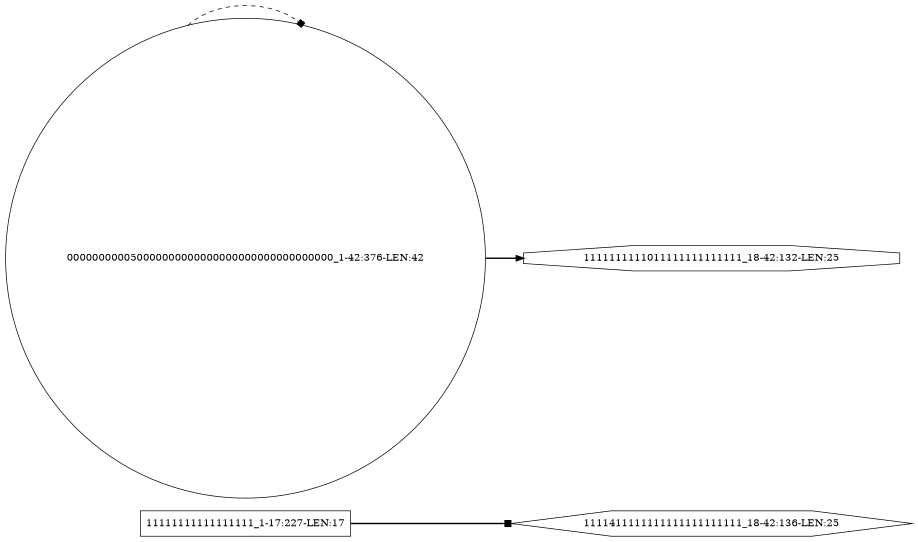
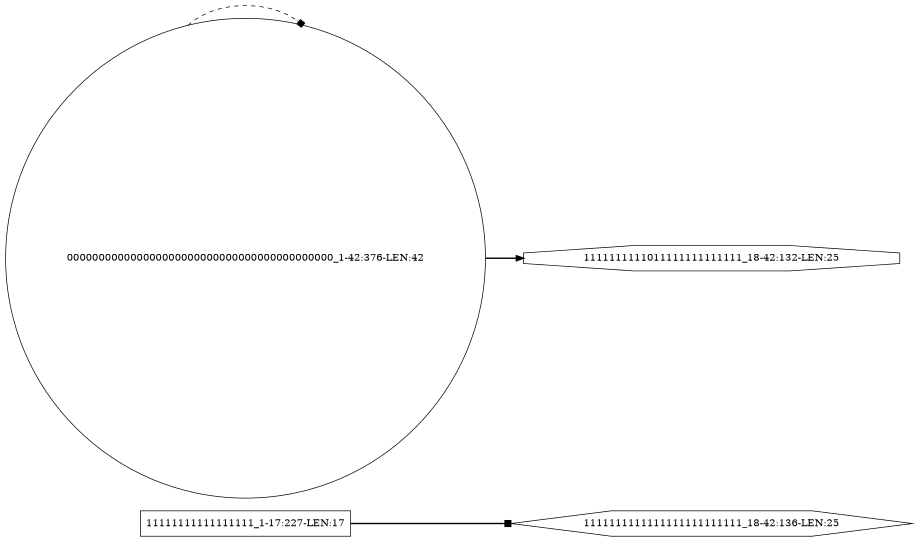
(246, 258) -> (246, 258)
(712, 524) -> (712, 524)
